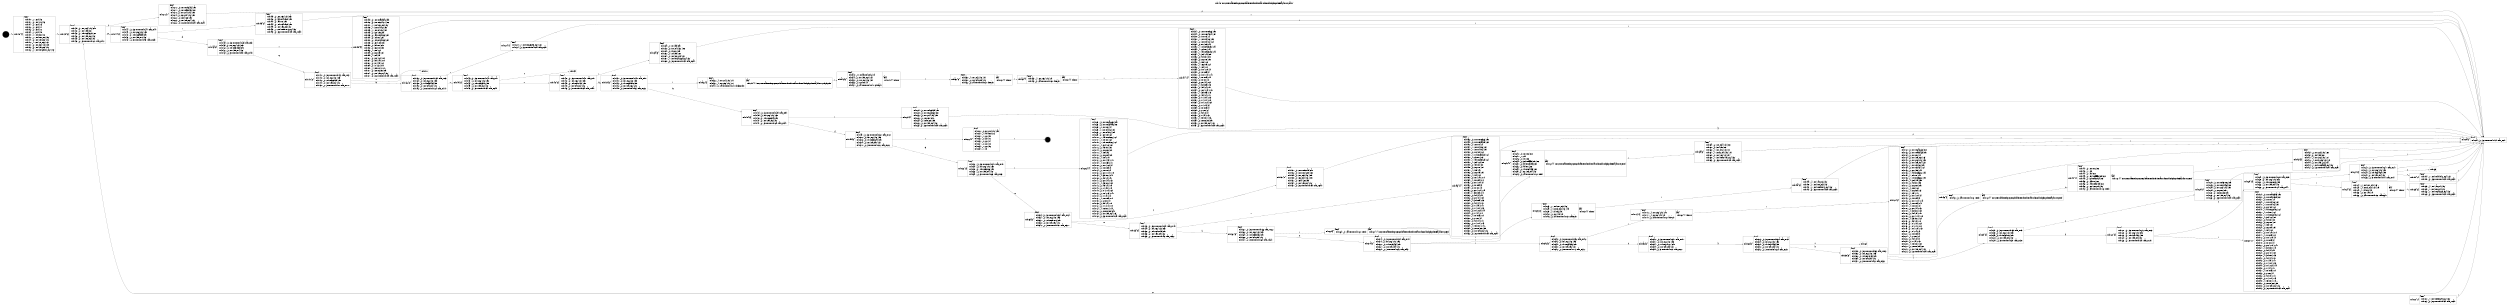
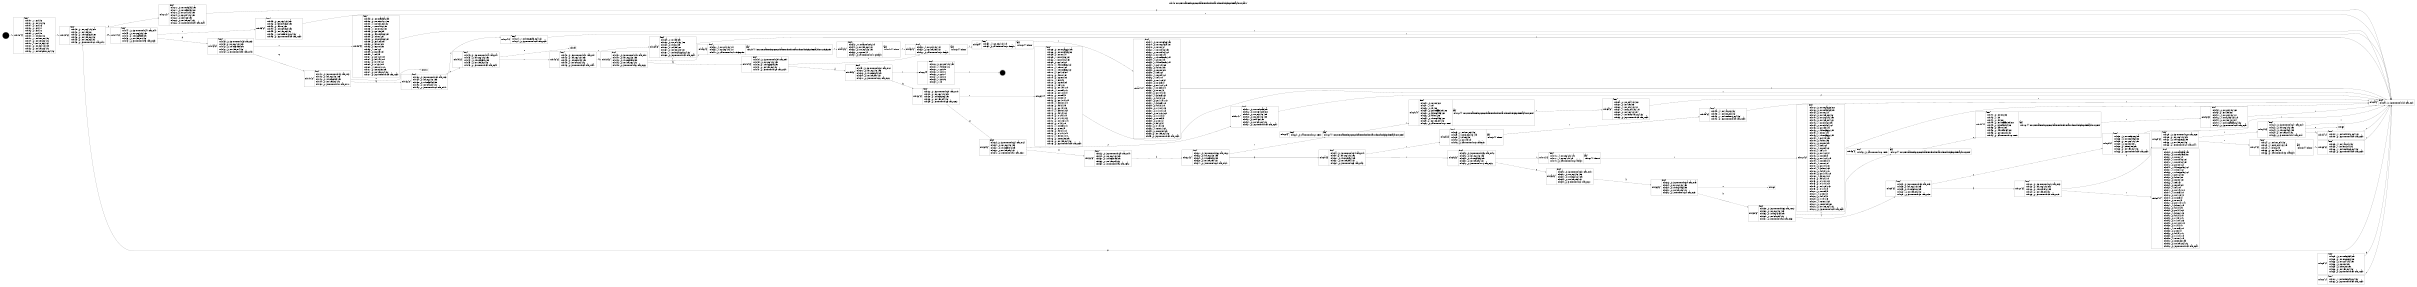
(845, 118) -> (854, 63)
(1475, 186) -> none
